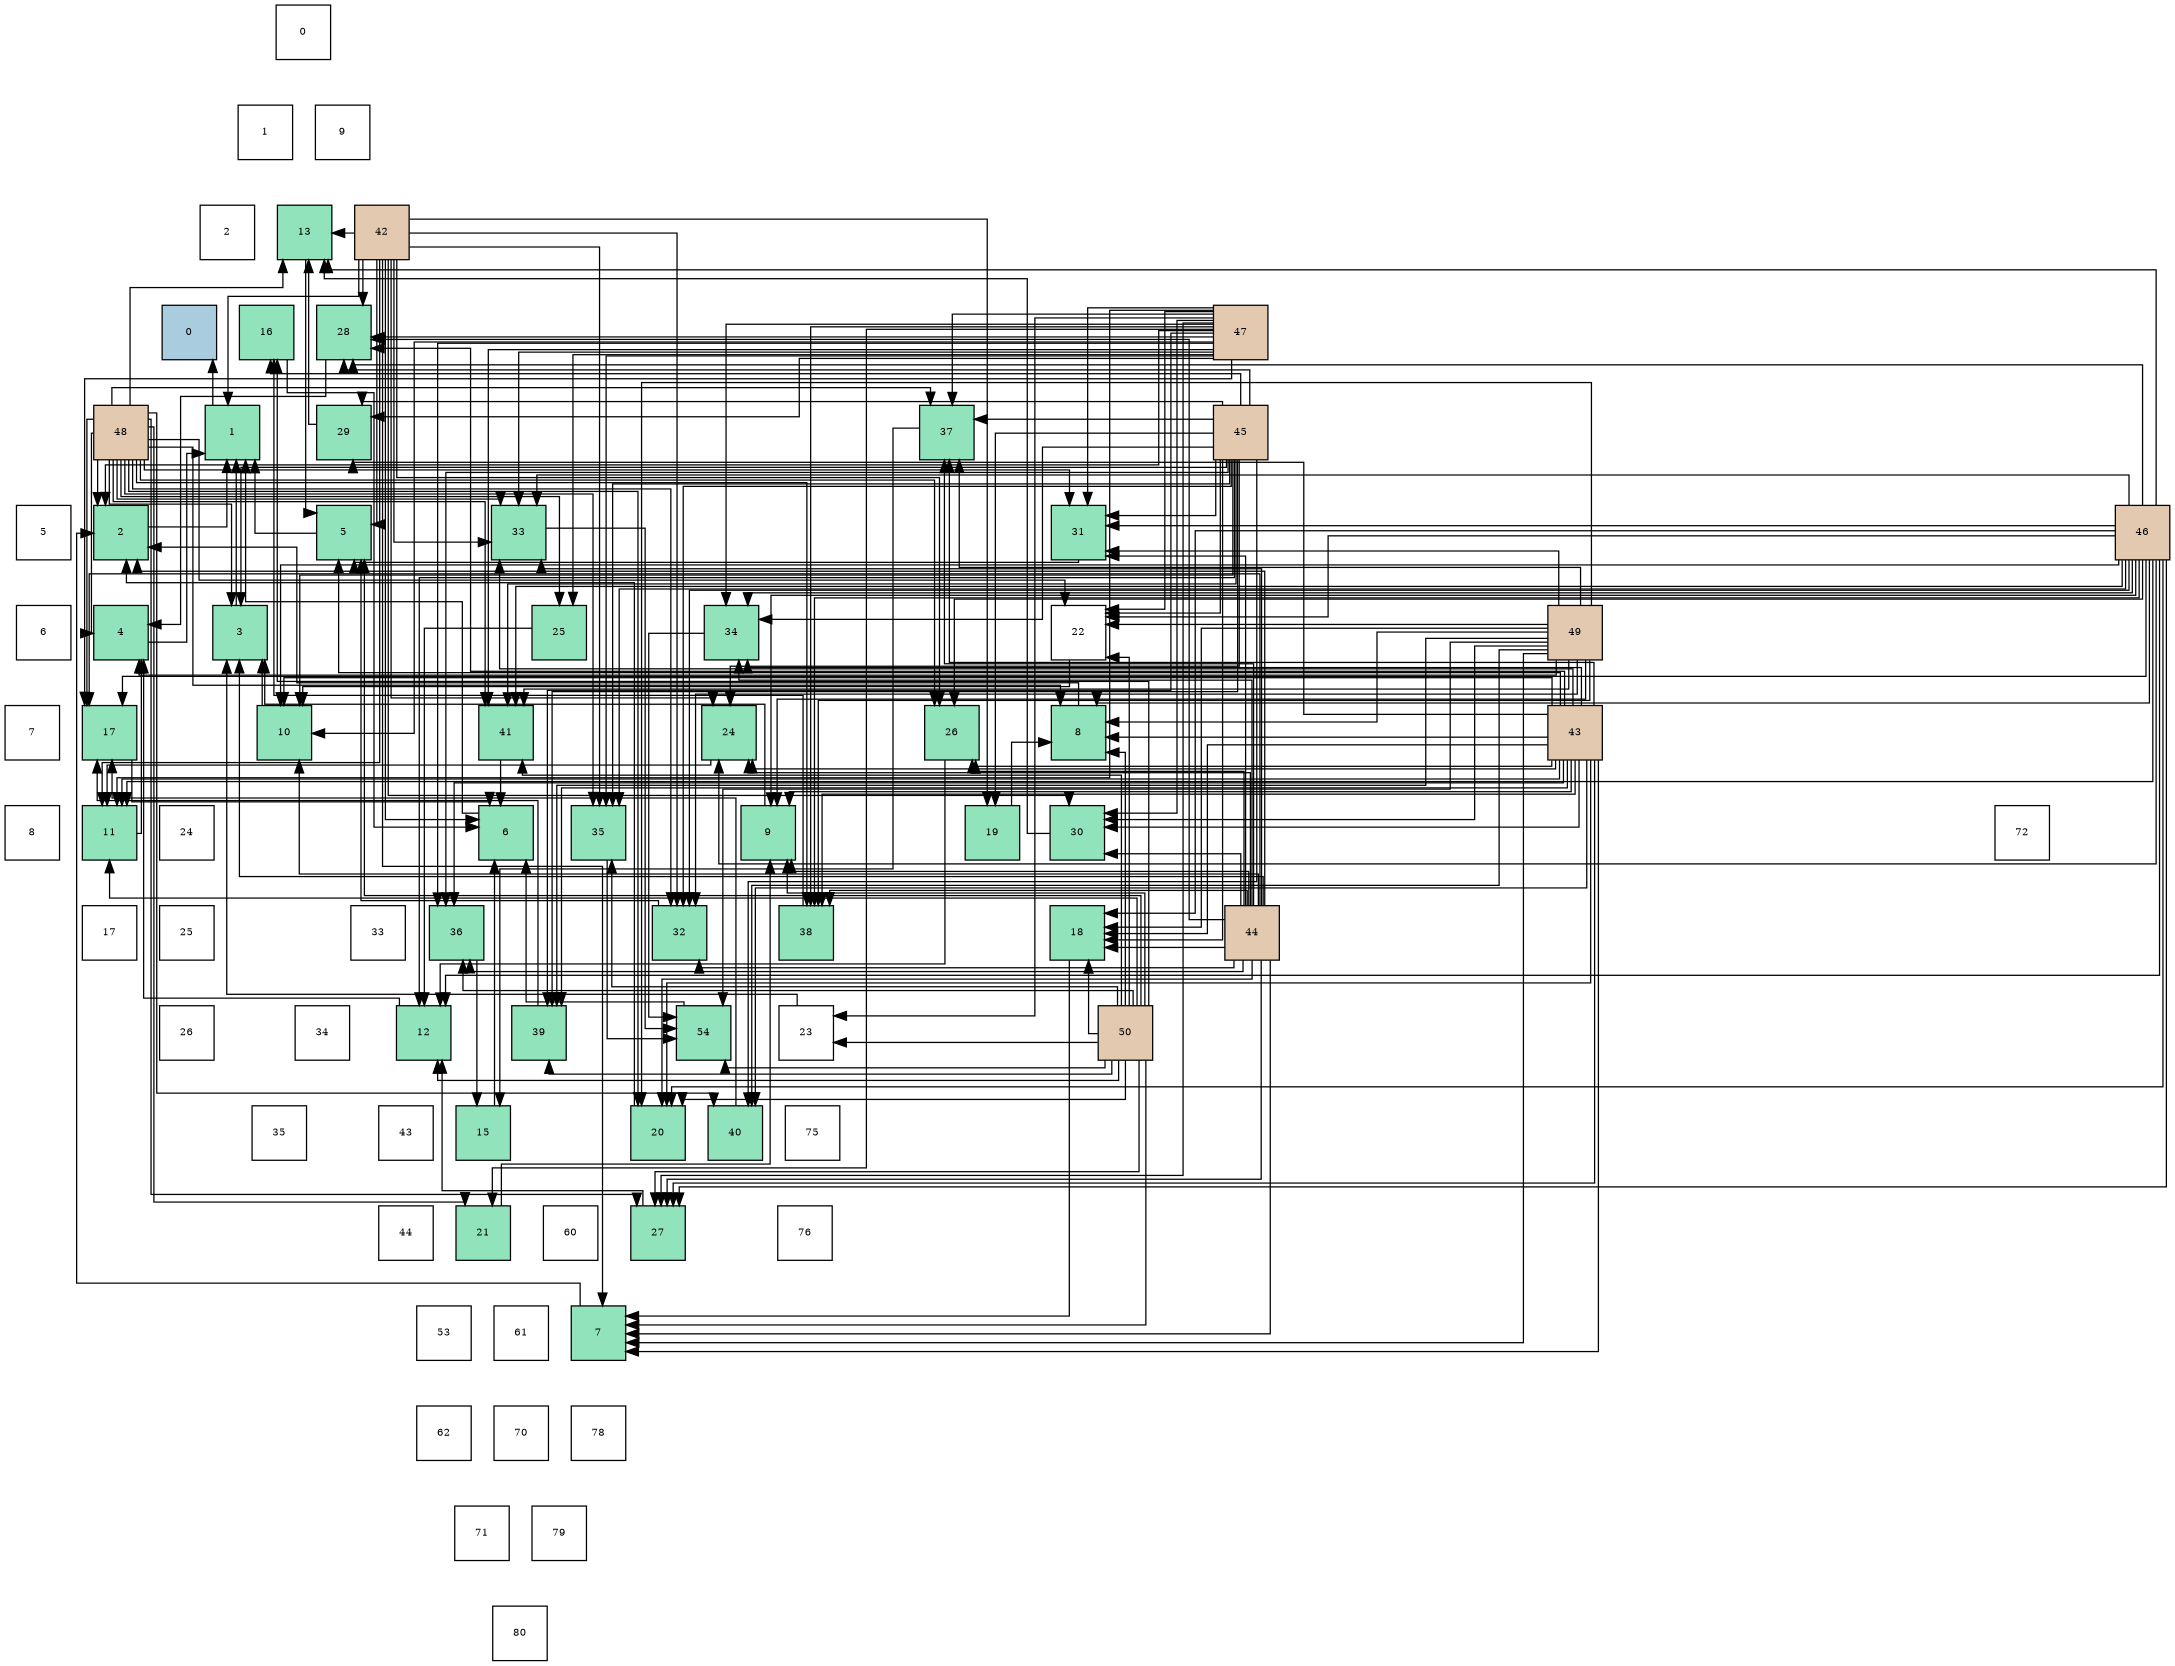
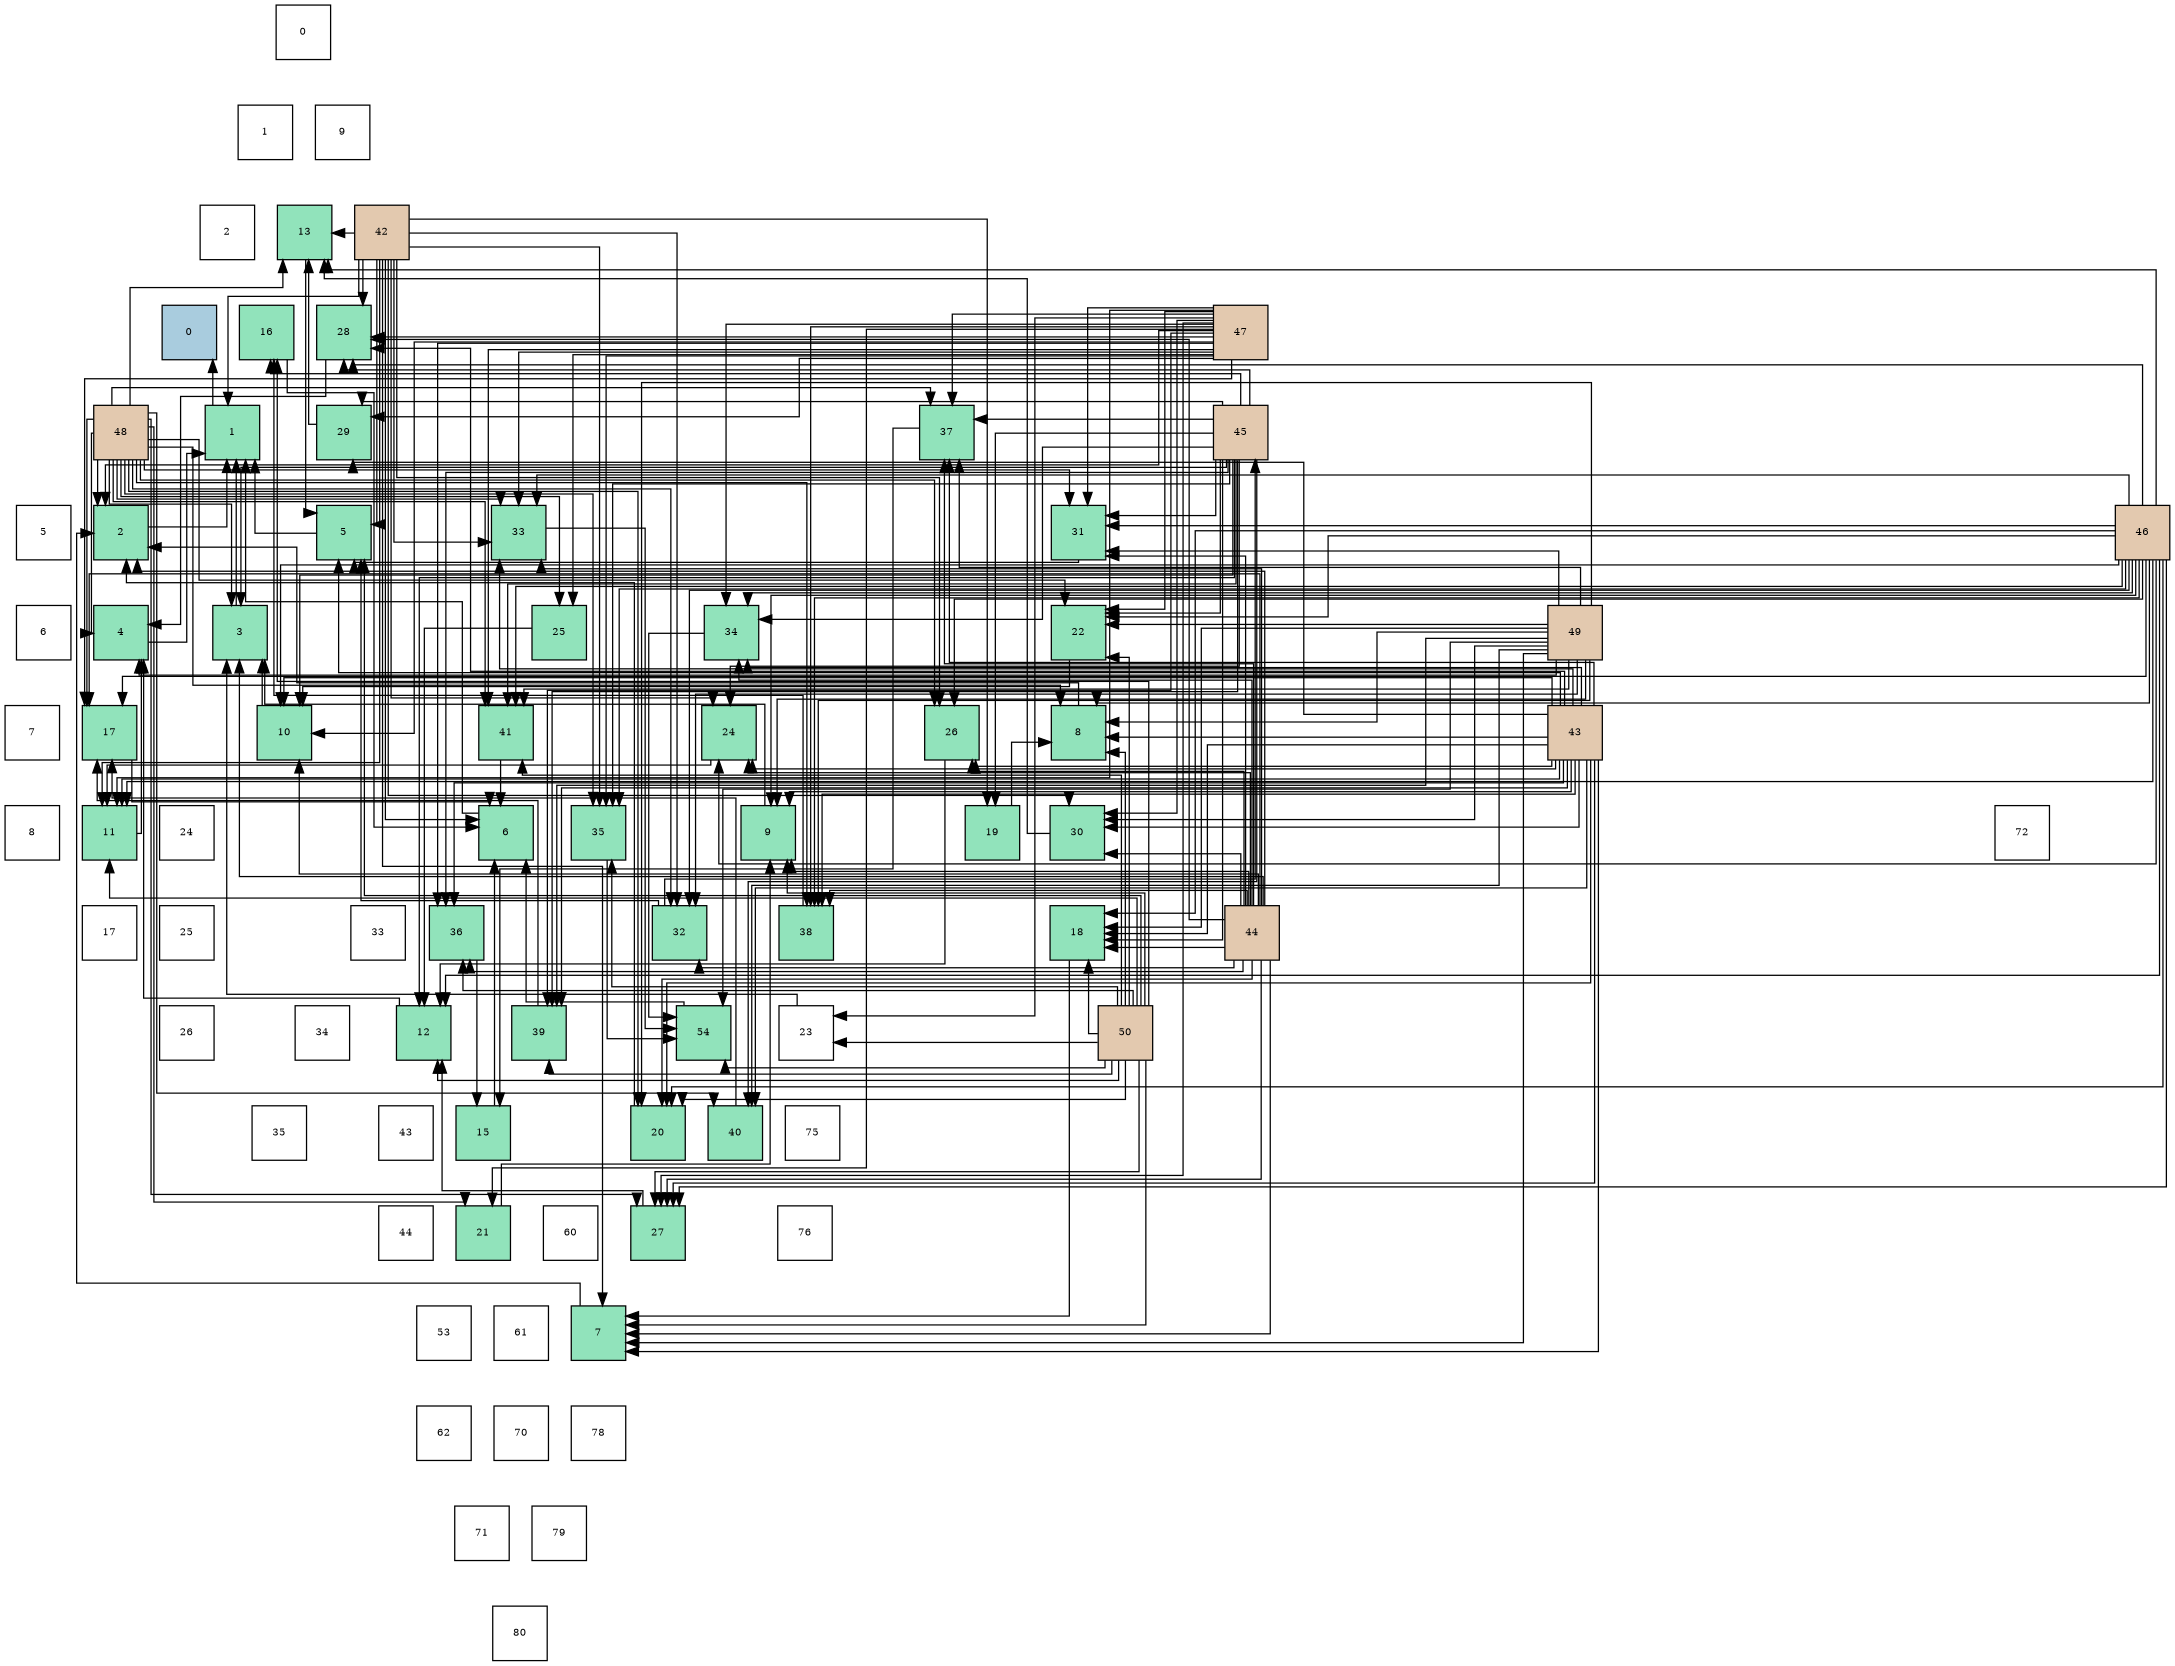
(767, 486) -> (1150, 879)
(1079, 633) -> (1079, 633)
